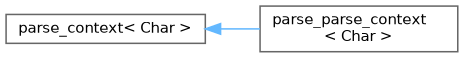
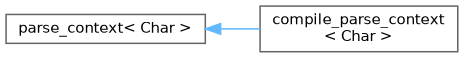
(359, 29) -> (359, 29)
